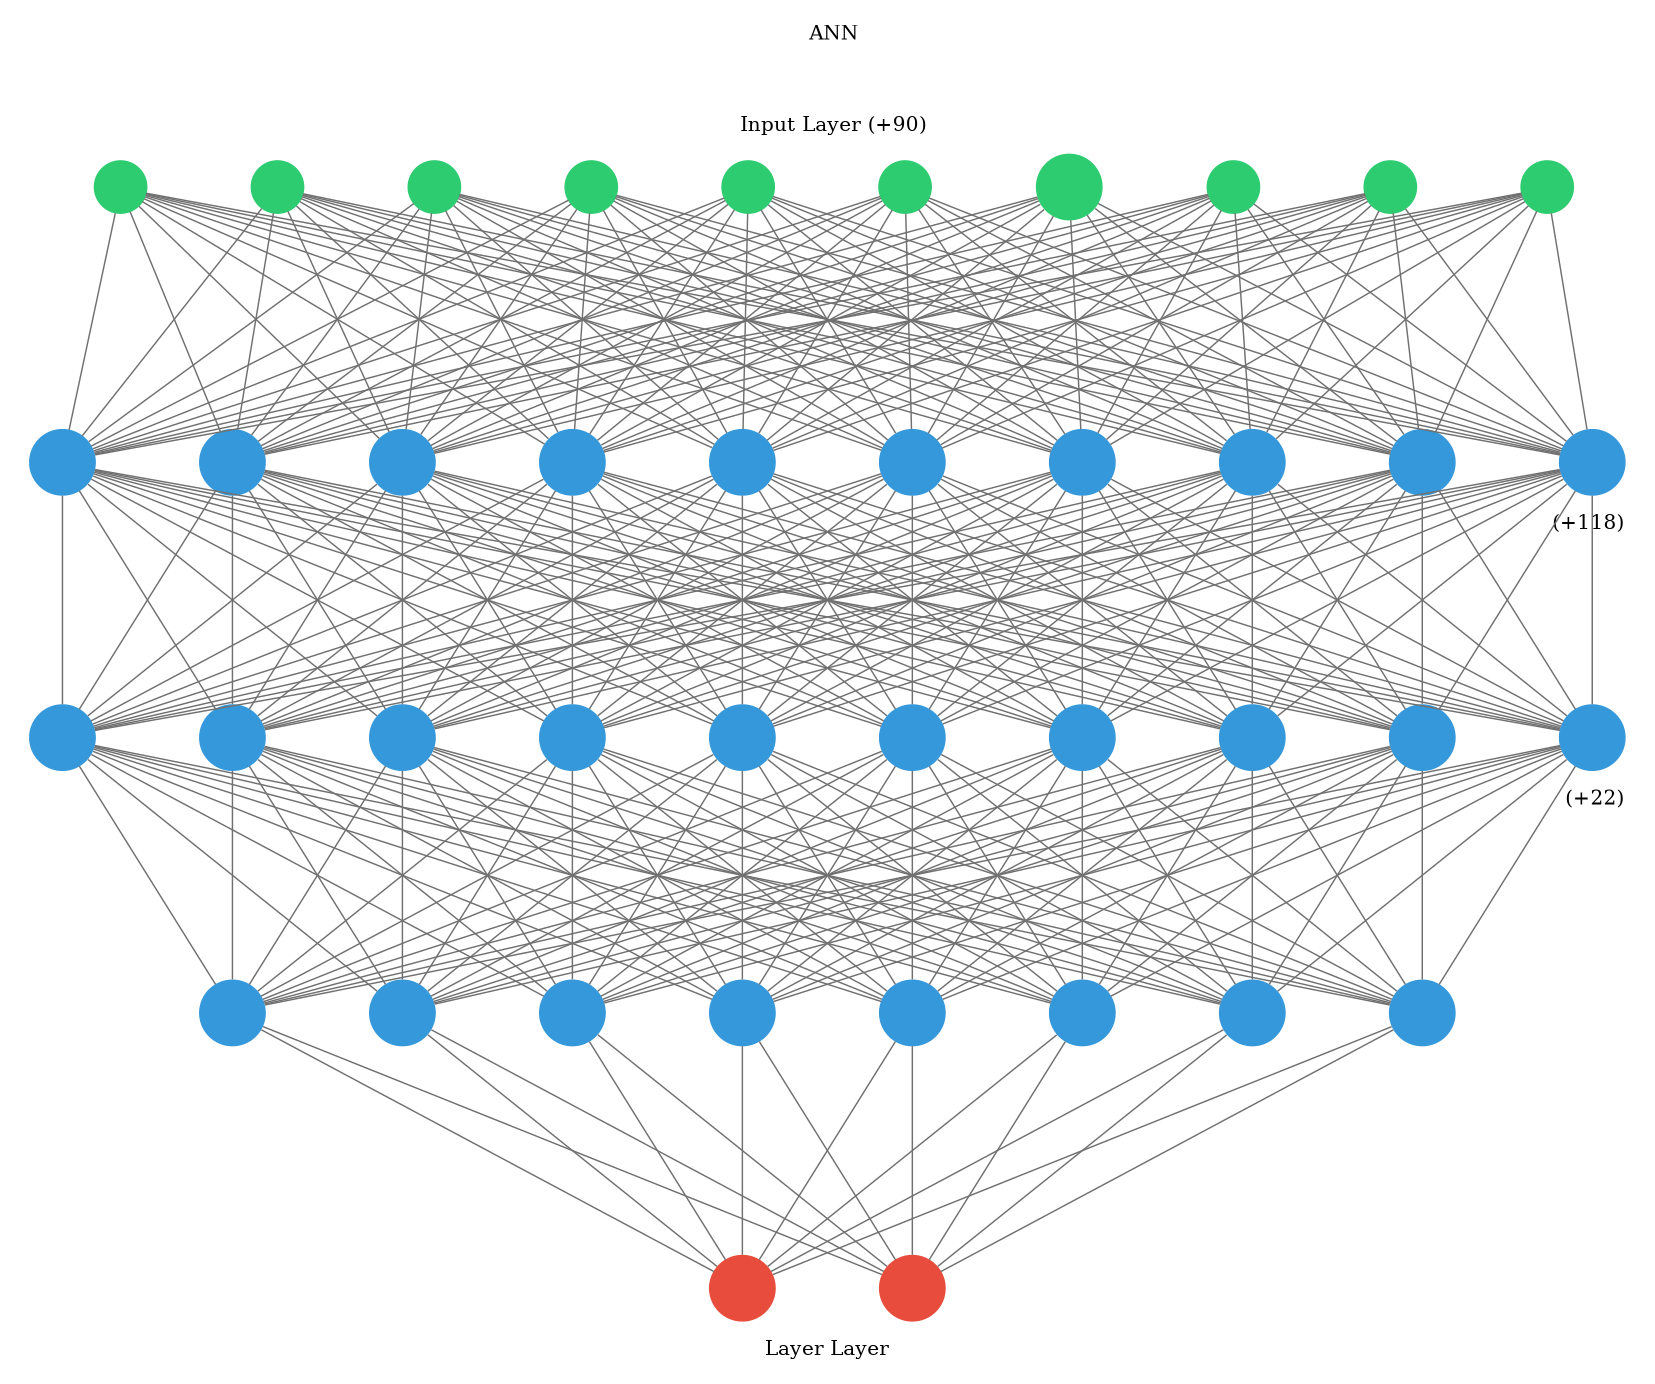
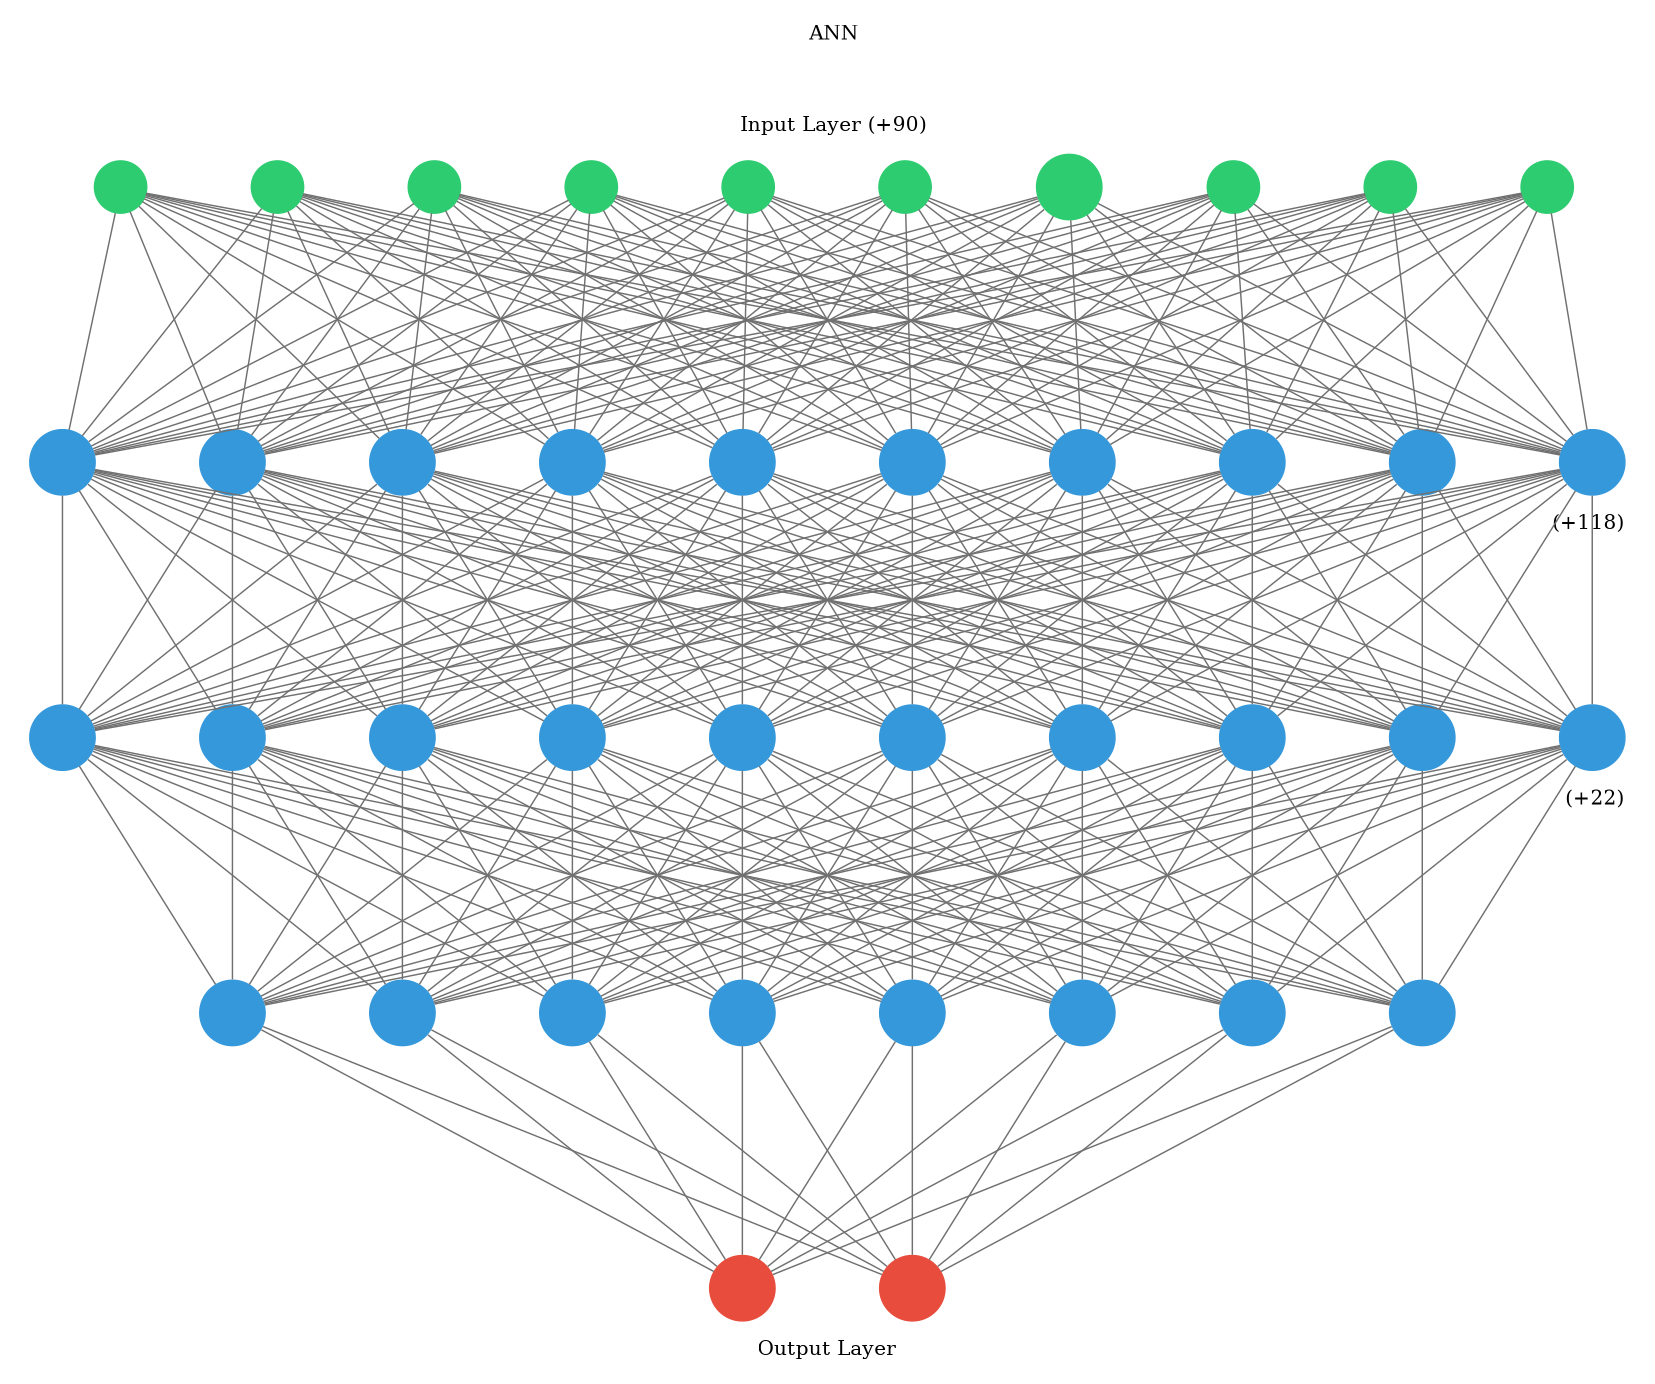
(827, 1350) -> (827, 1350)
